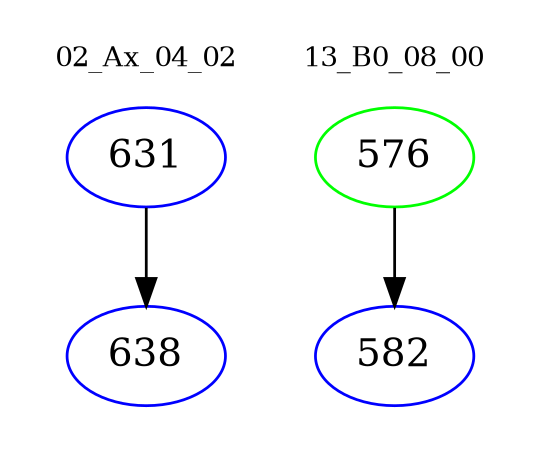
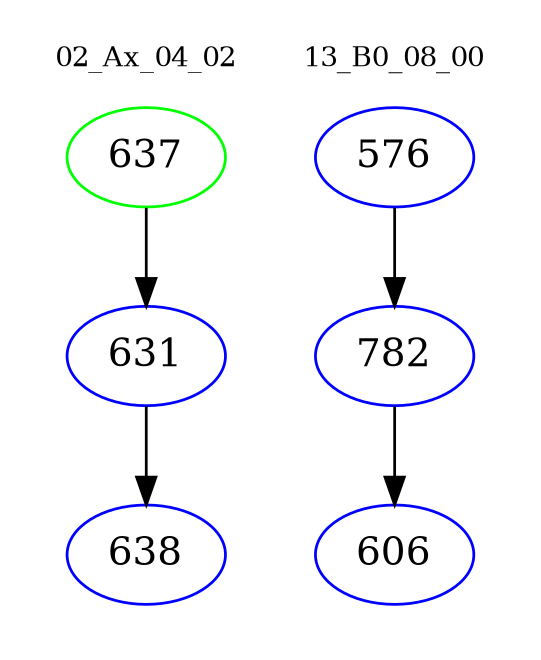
none -> (146, 157)
(395, 157) -> (395, 157)
(395, 356) -> (395, 356)
none -> (395, 555)
